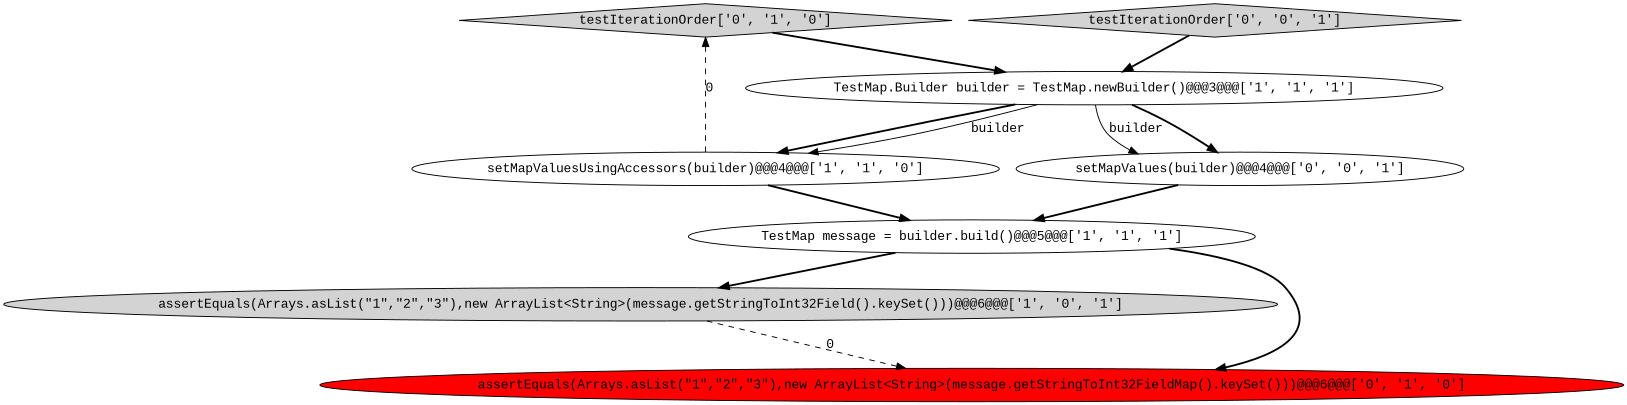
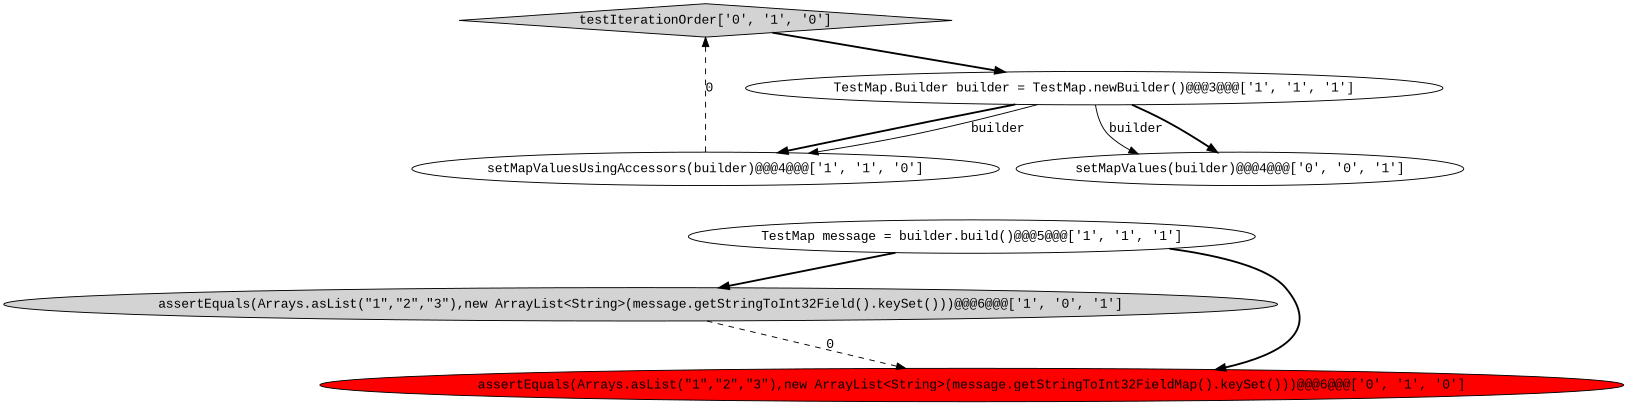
(1215, 20) -> none
(1111, 201) -> none
(834, 202) -> none
